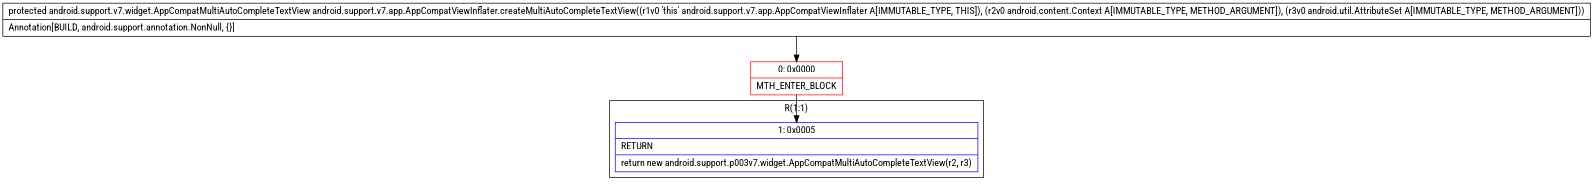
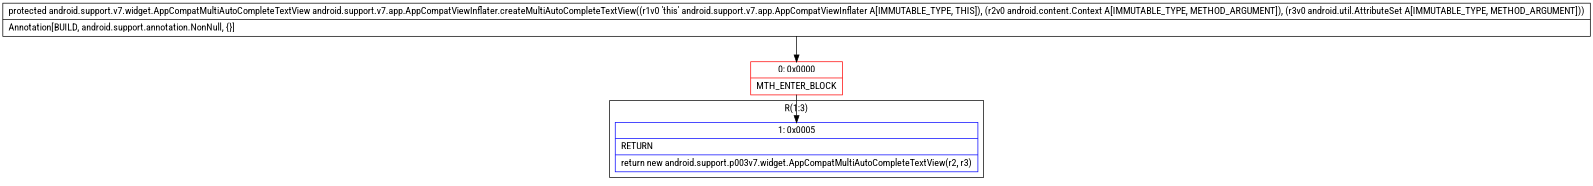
(797, 109) -> (797, 109)
